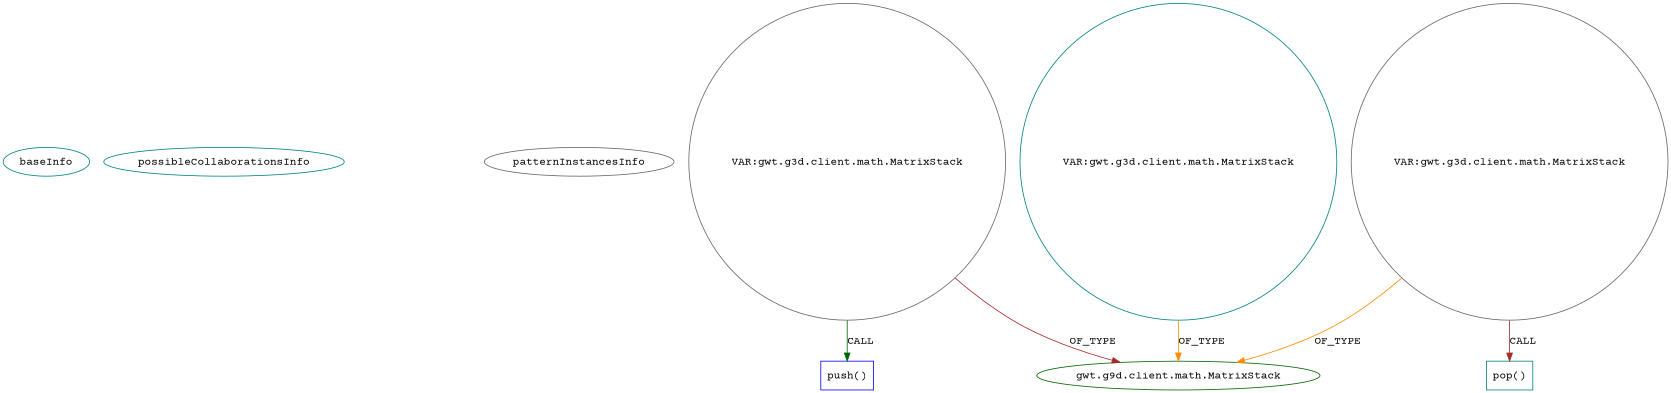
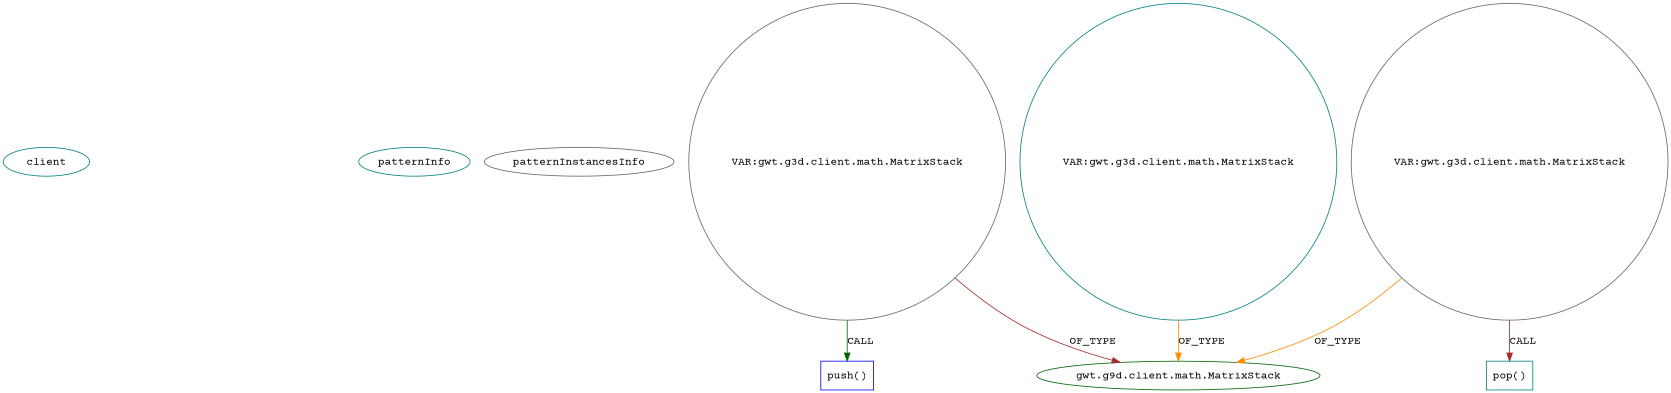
(46, 162) -> (46, 162)
(224, 162) -> none
none -> (414, 162)
